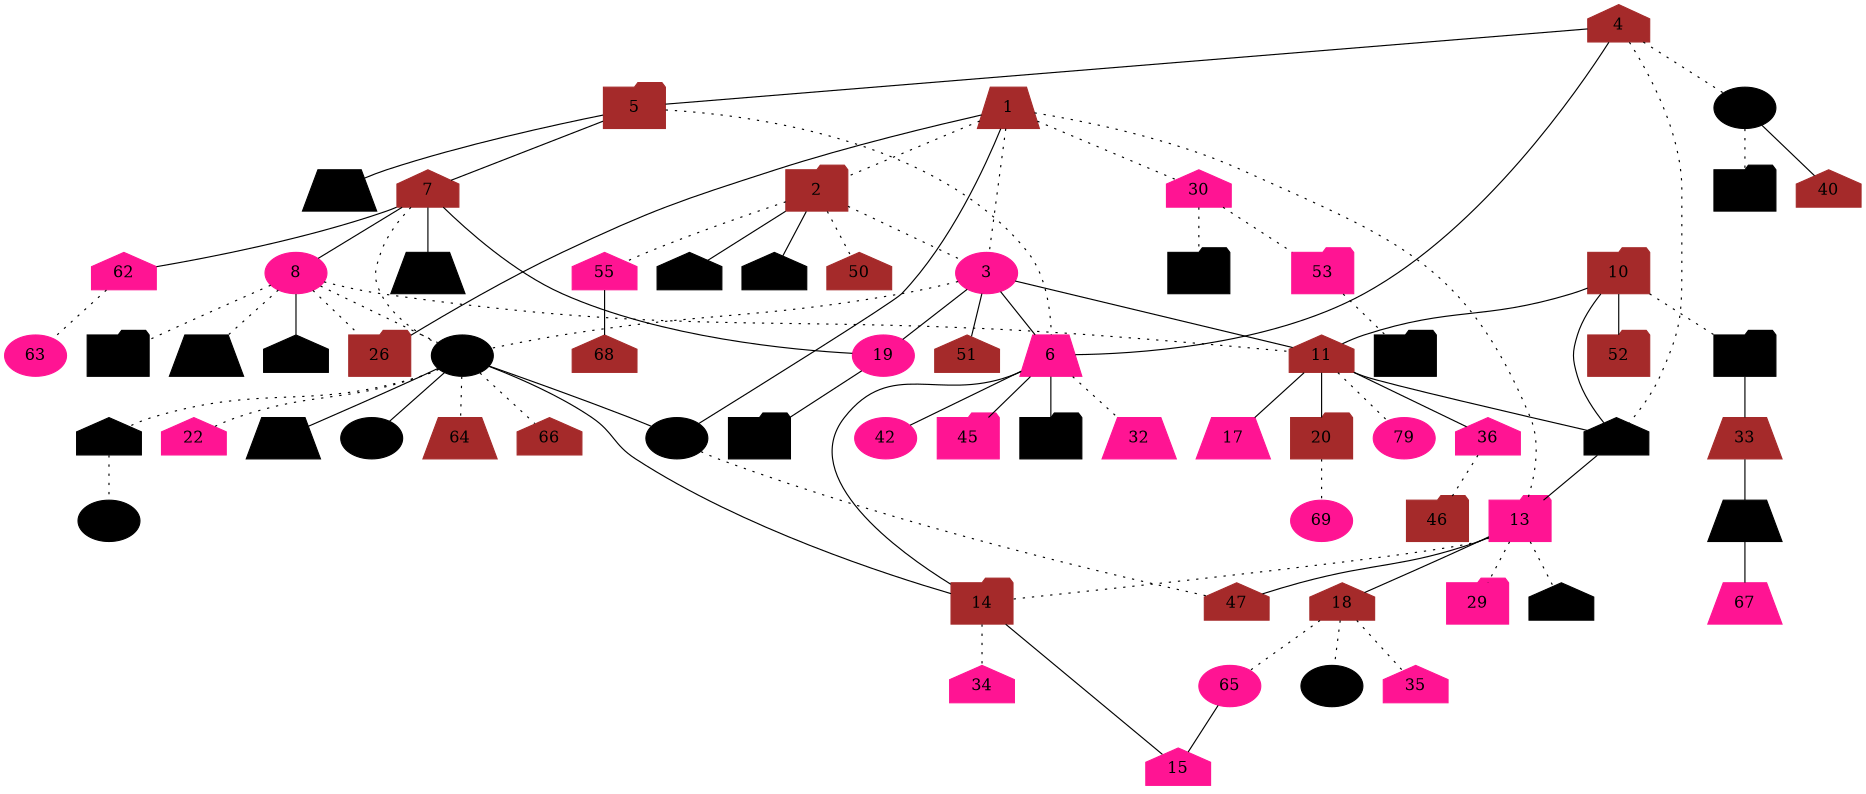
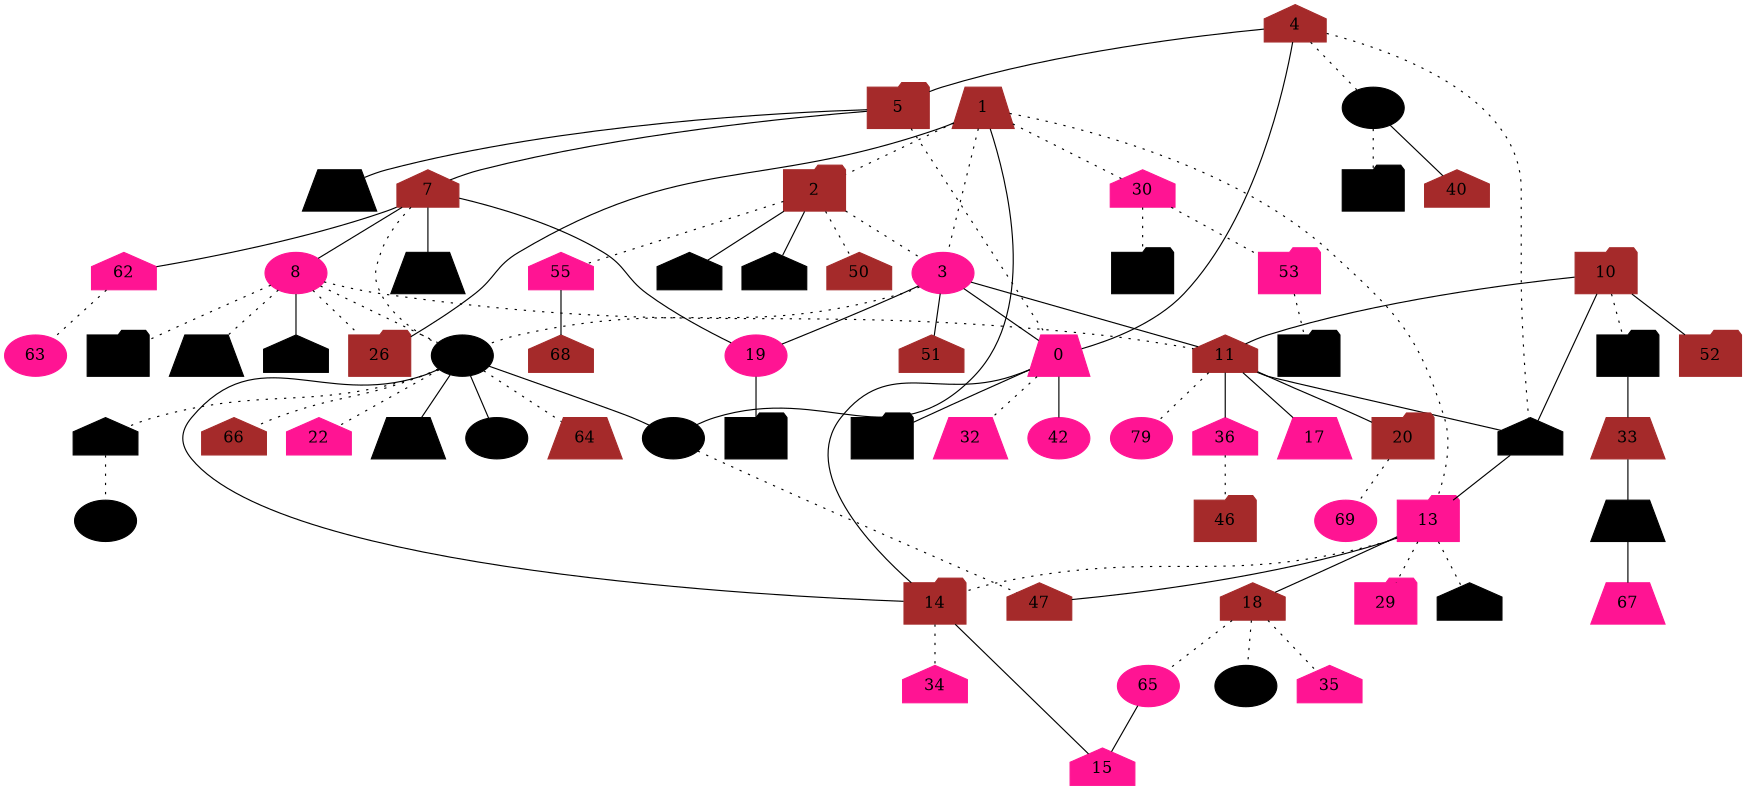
(1051, 356) -> (1059, 356)
(968, 438) -> none
